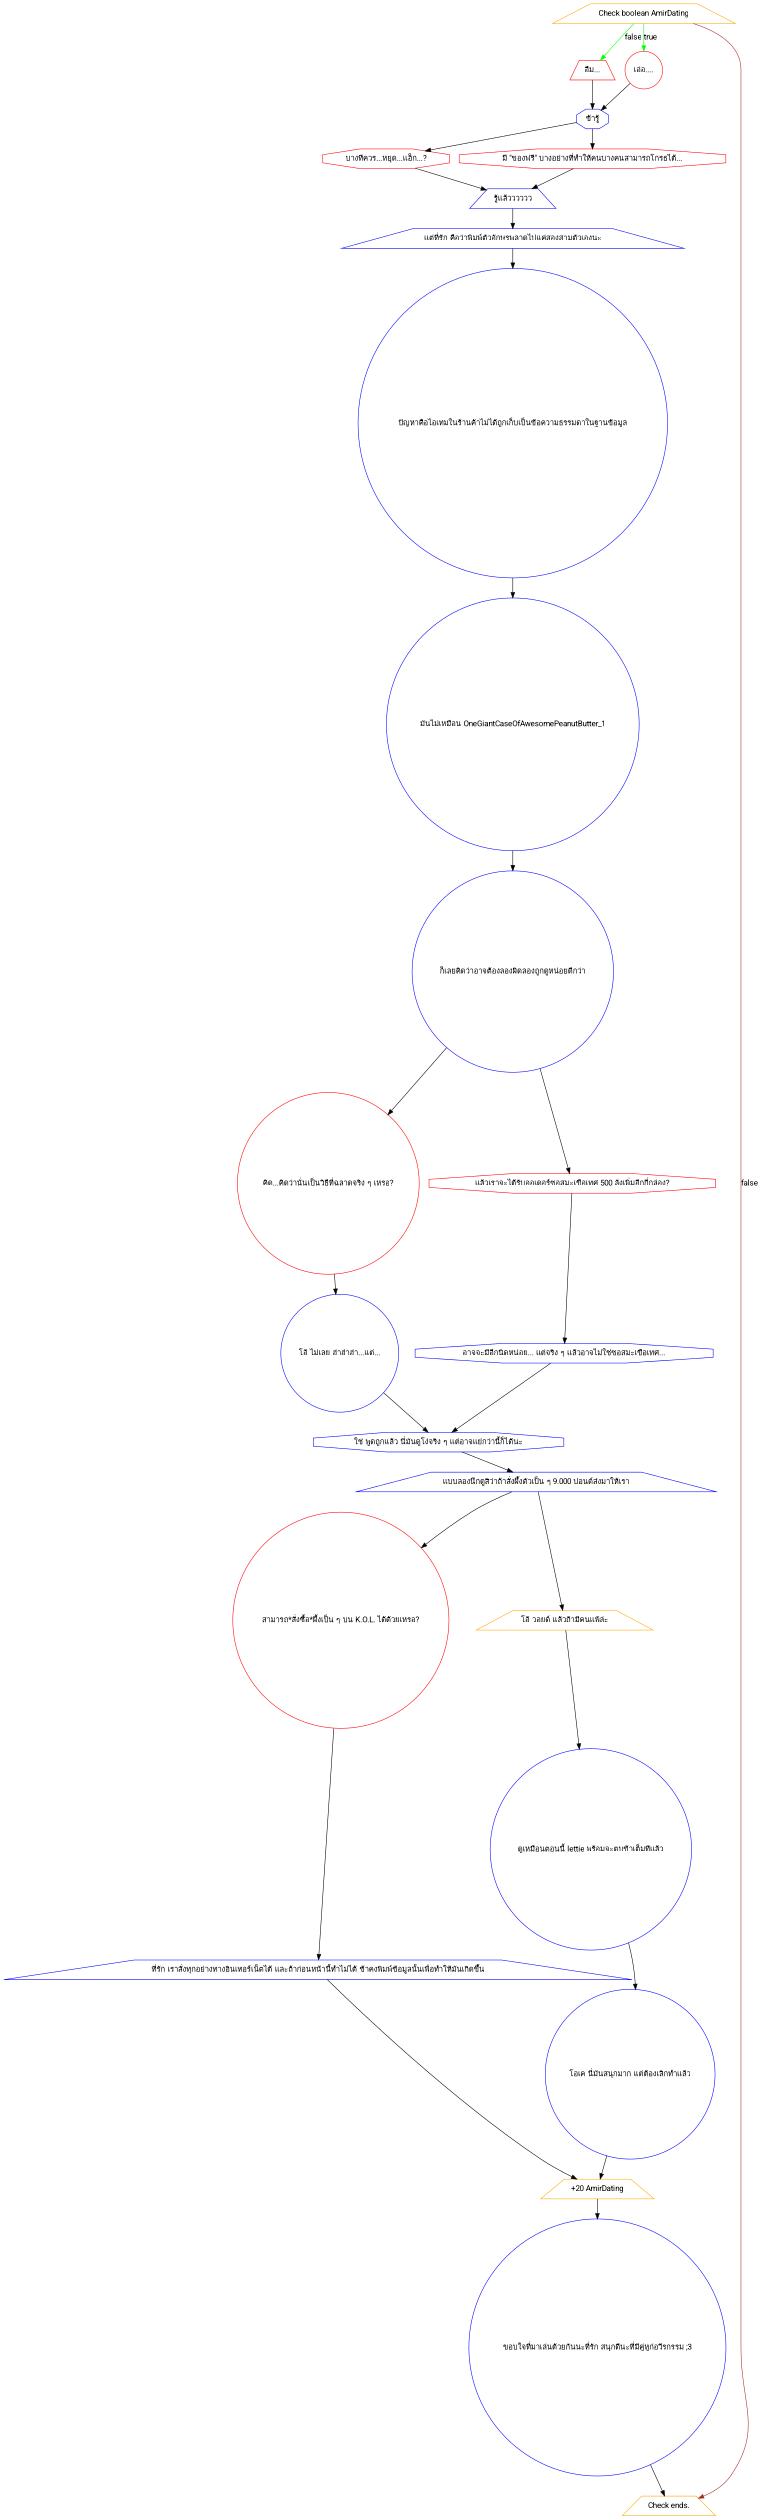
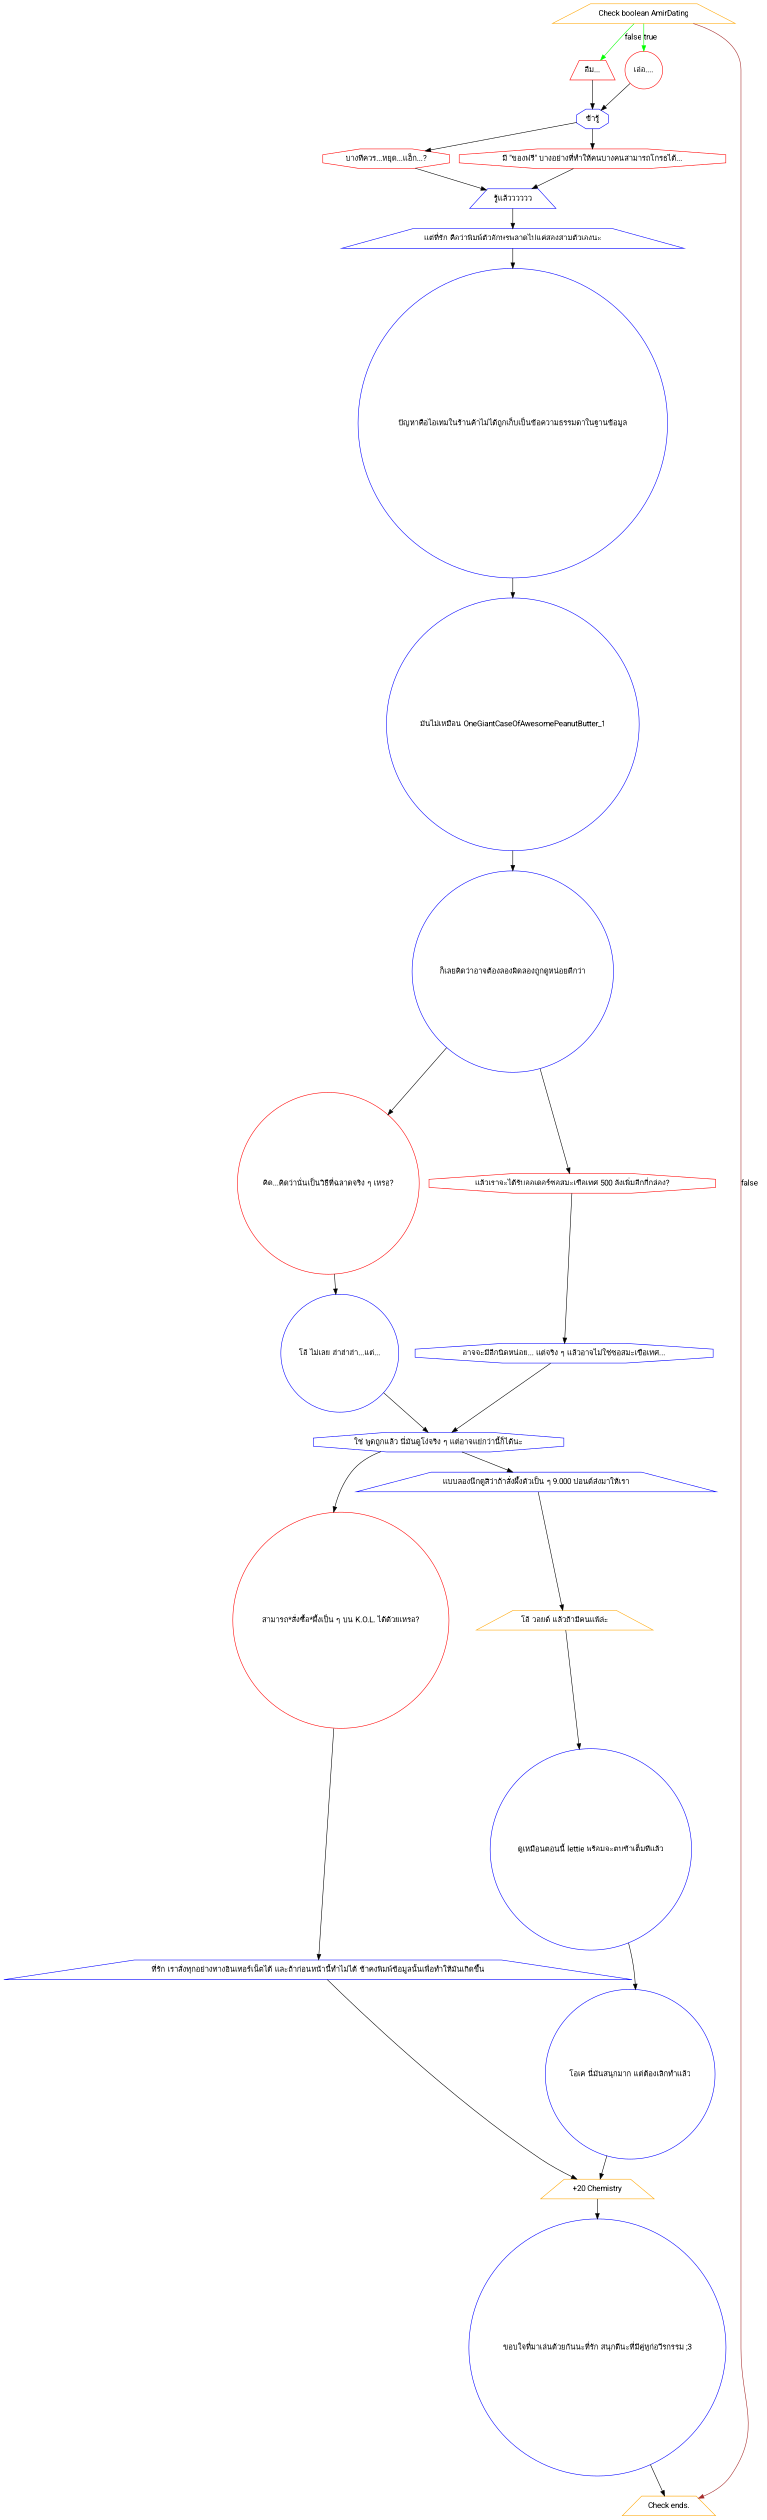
(467, 1515) -> (351, 1473)
(597, 2189) -> (597, 2189)
